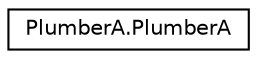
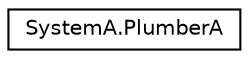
(129, 30) -> (124, 30)
